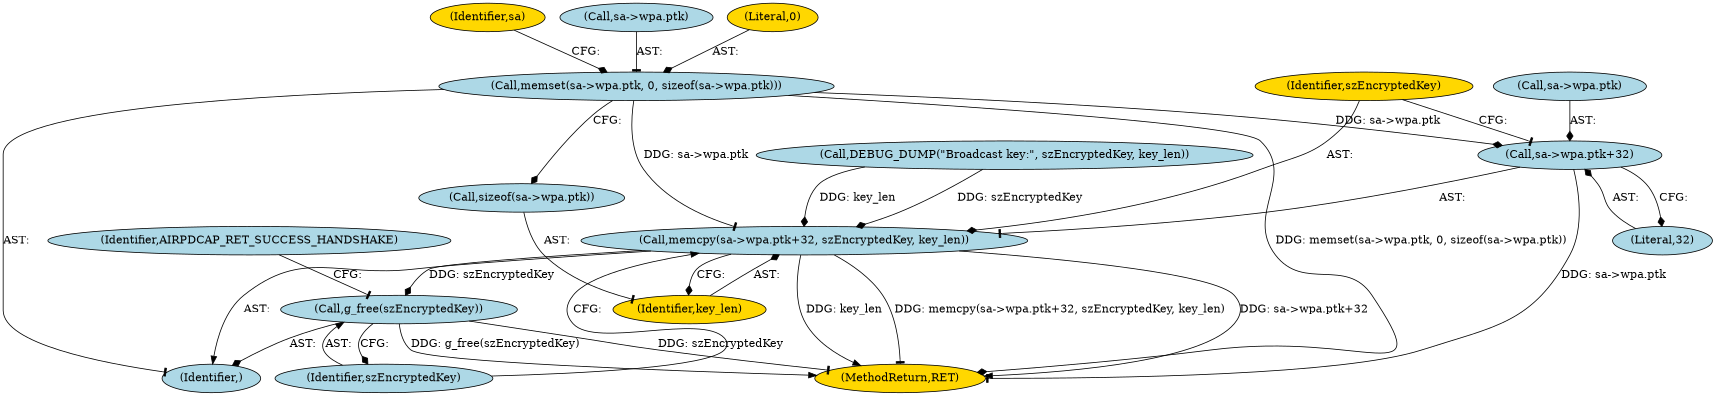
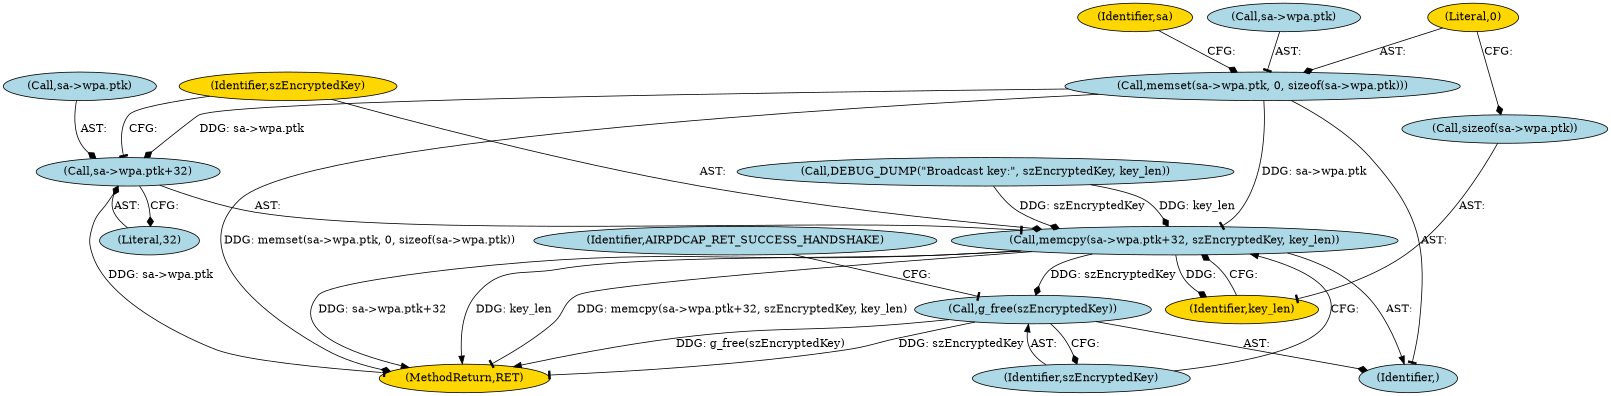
(572, 135) -> (1488, 68)
(713, 275) -> (1203, 275)
(769, 275) -> (1246, 275)
